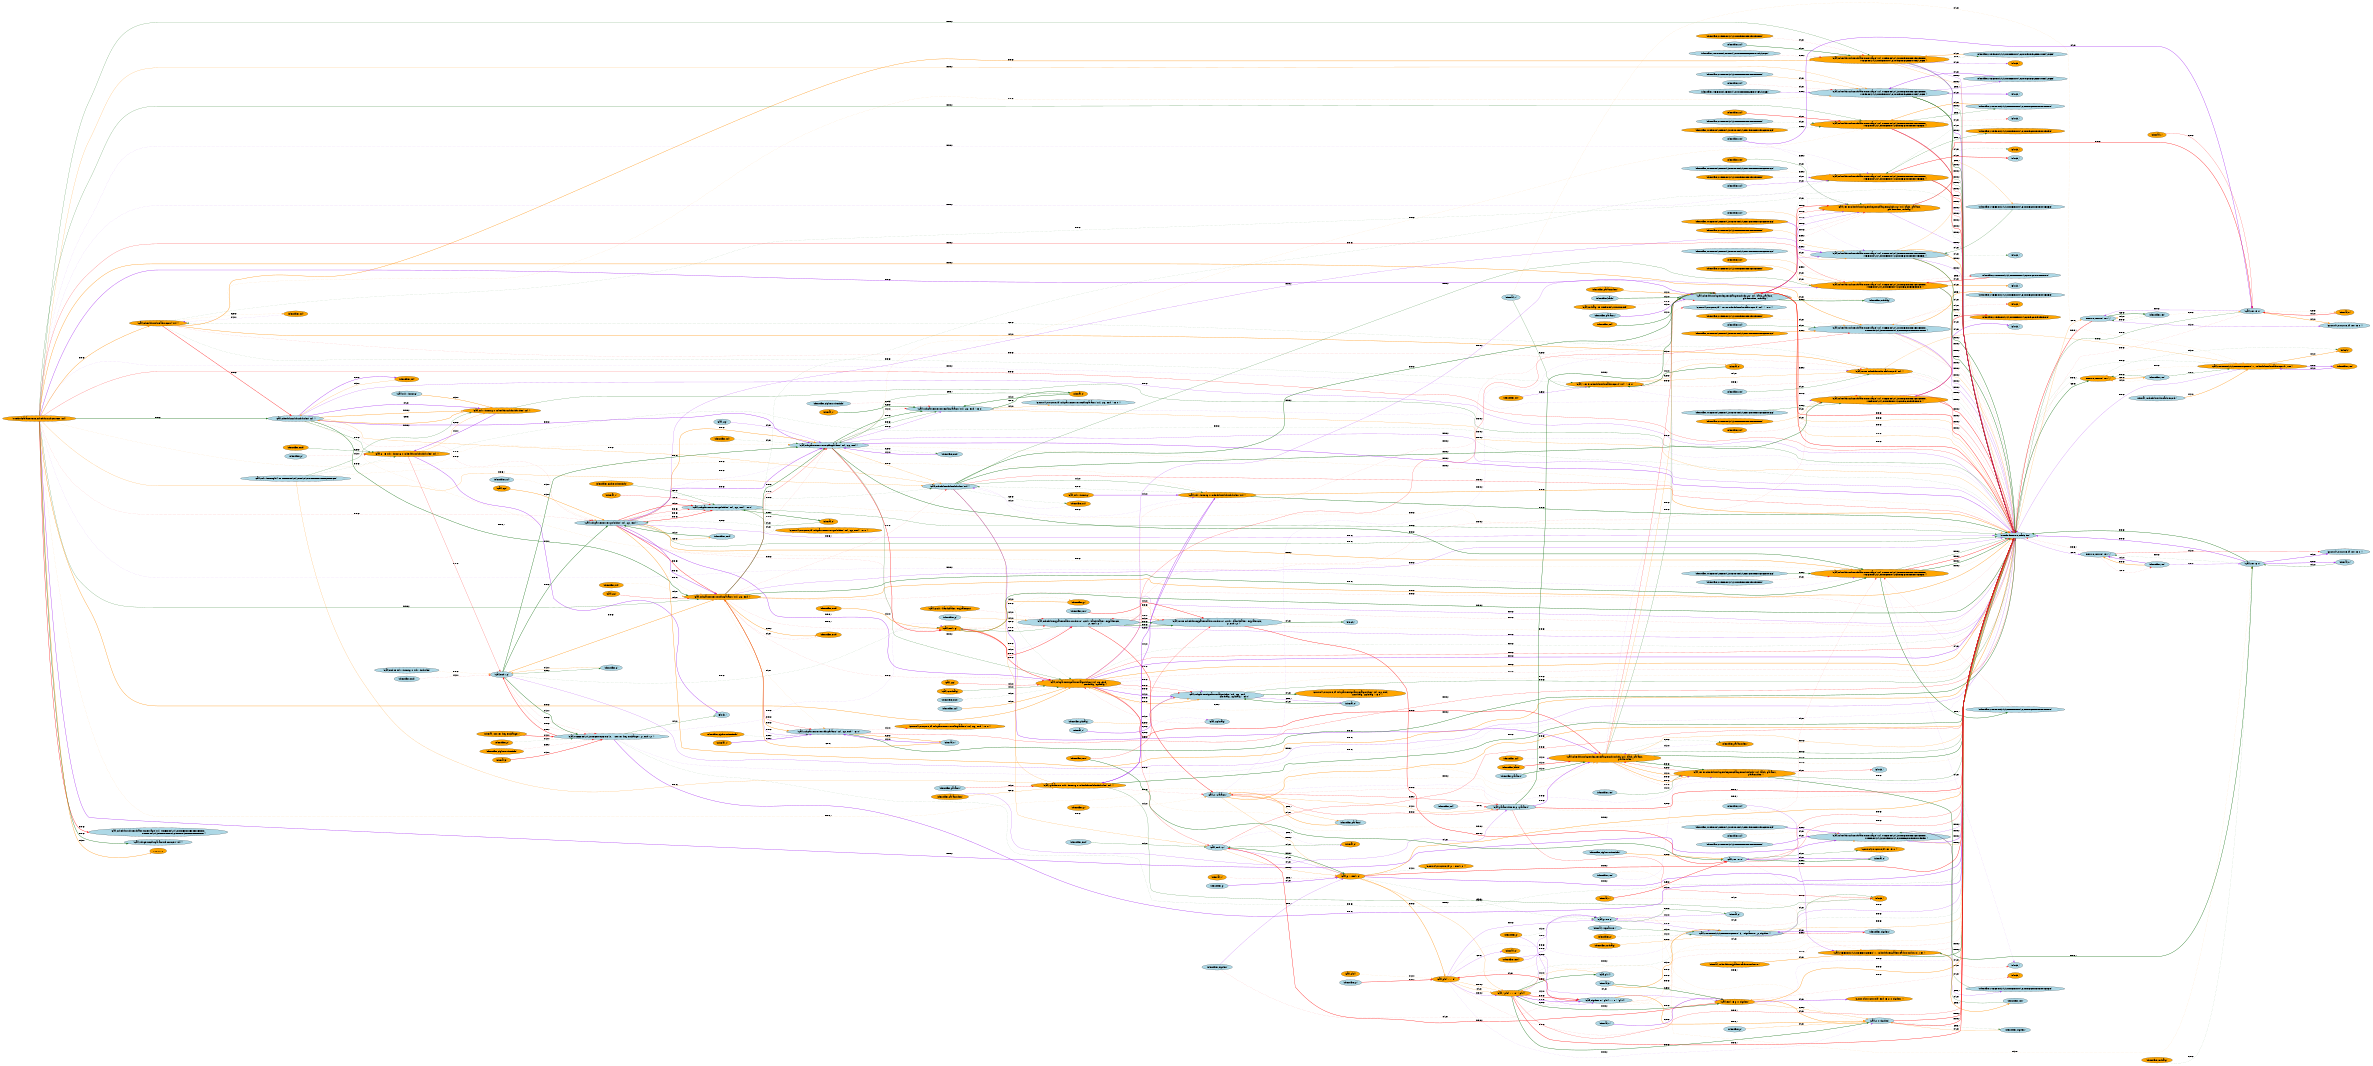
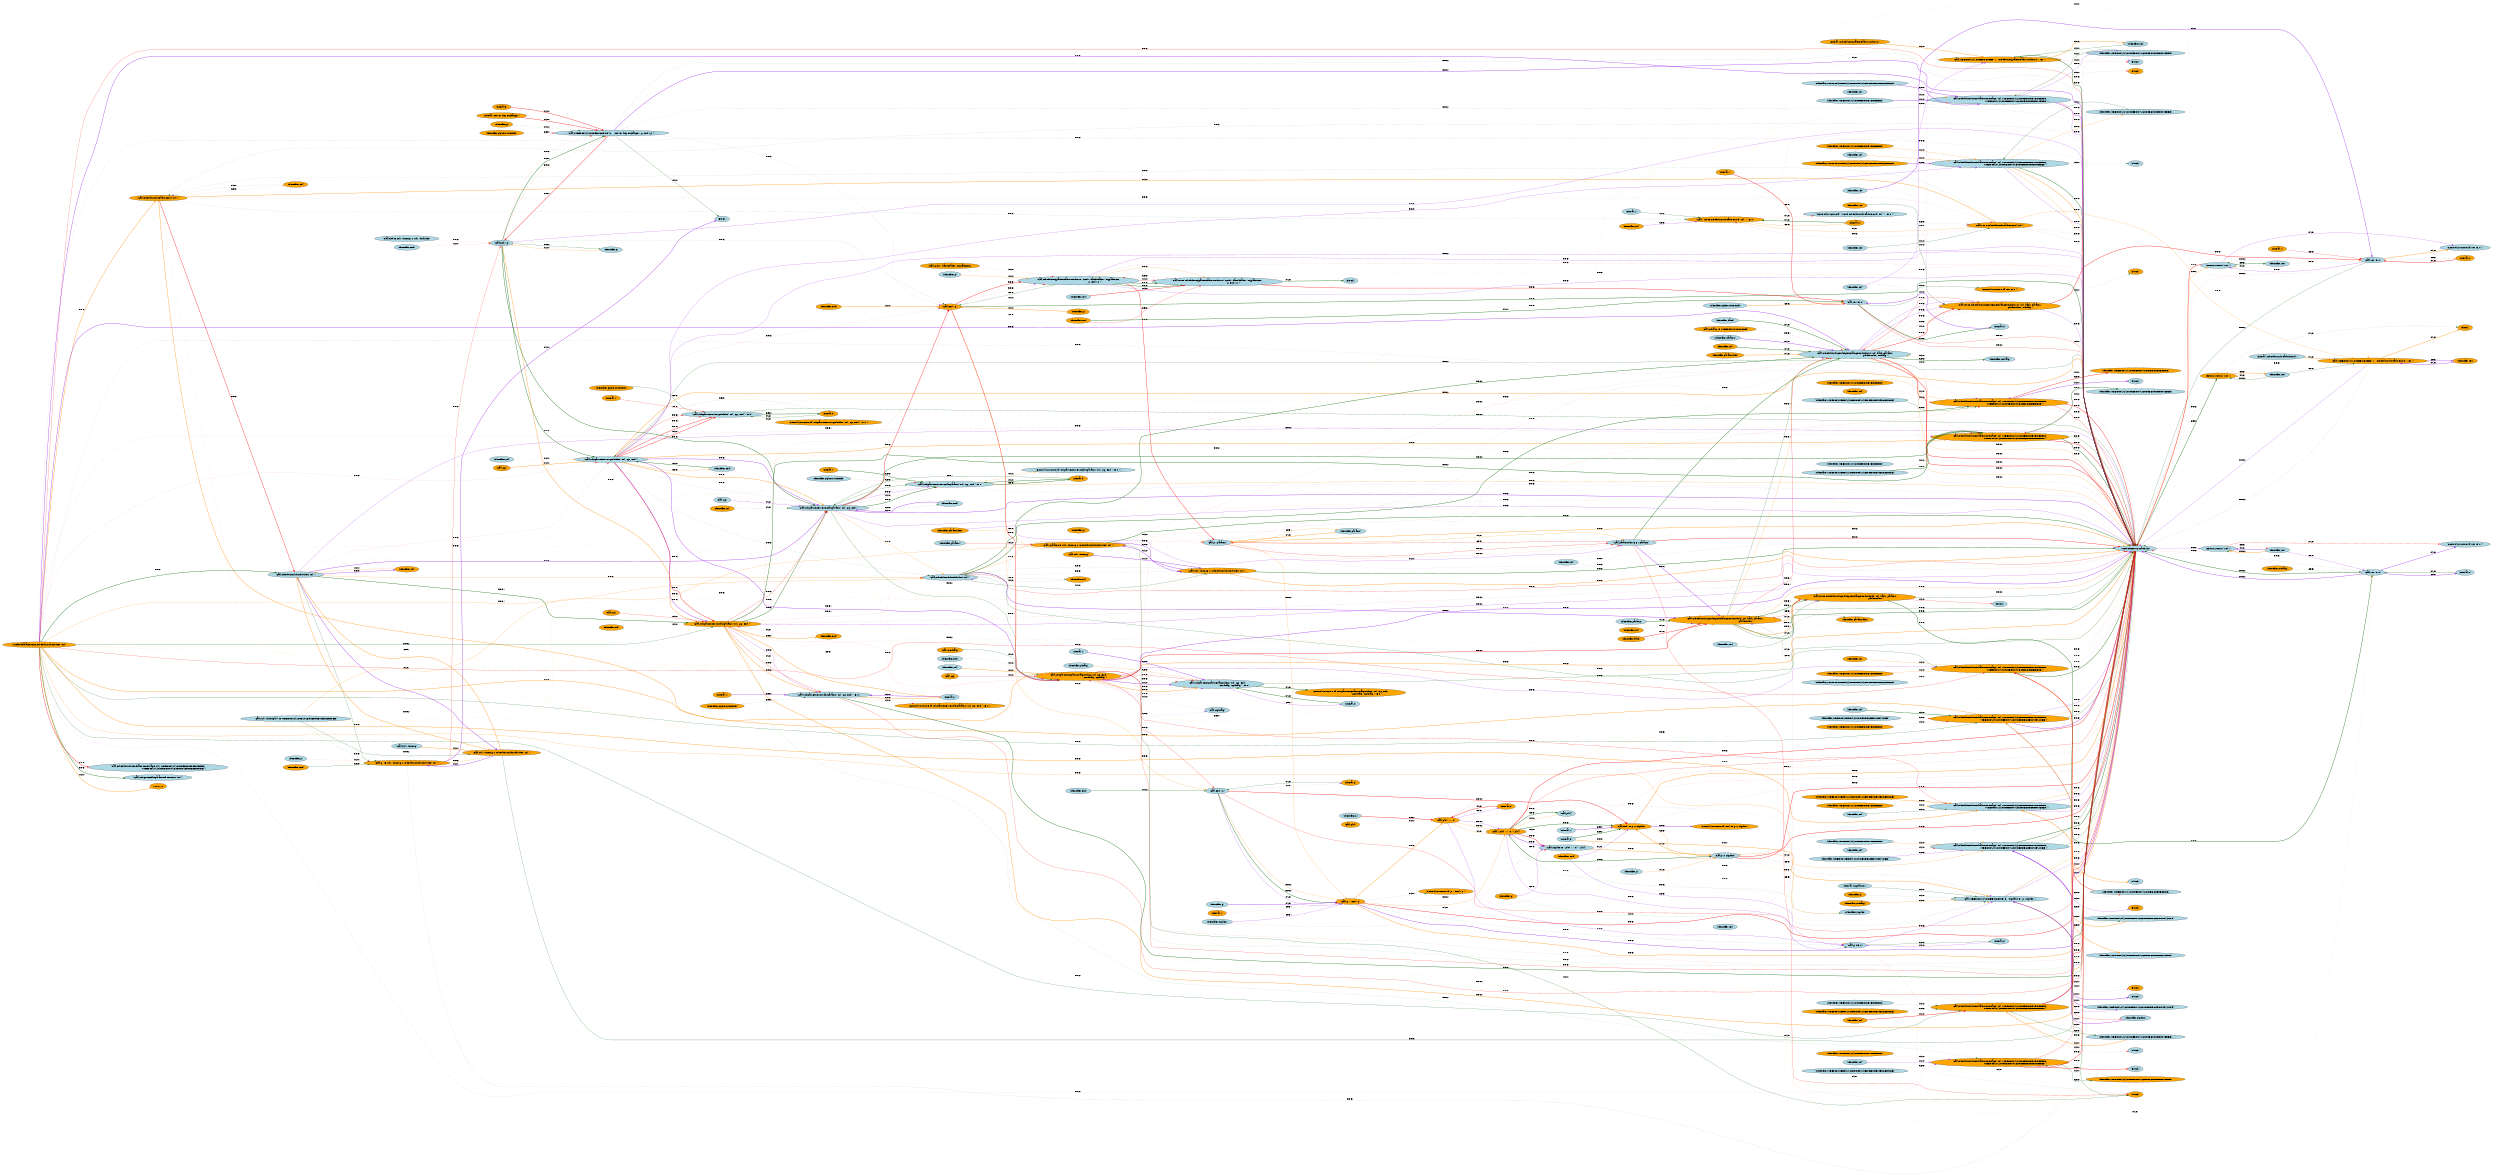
(1525, 976) -> (1474, 809)
(1720, 989) -> (1789, 873)
(1802, 999) -> (1663, 825)
(1414, 1021) -> (1430, 798)
